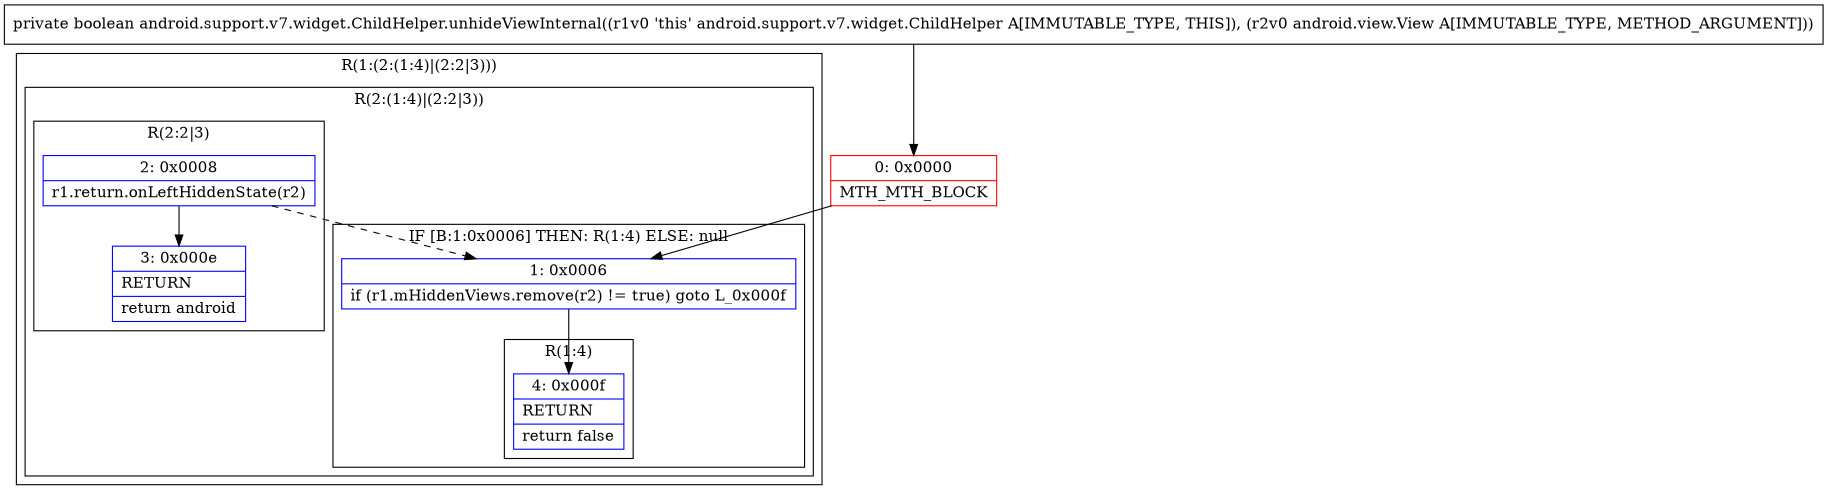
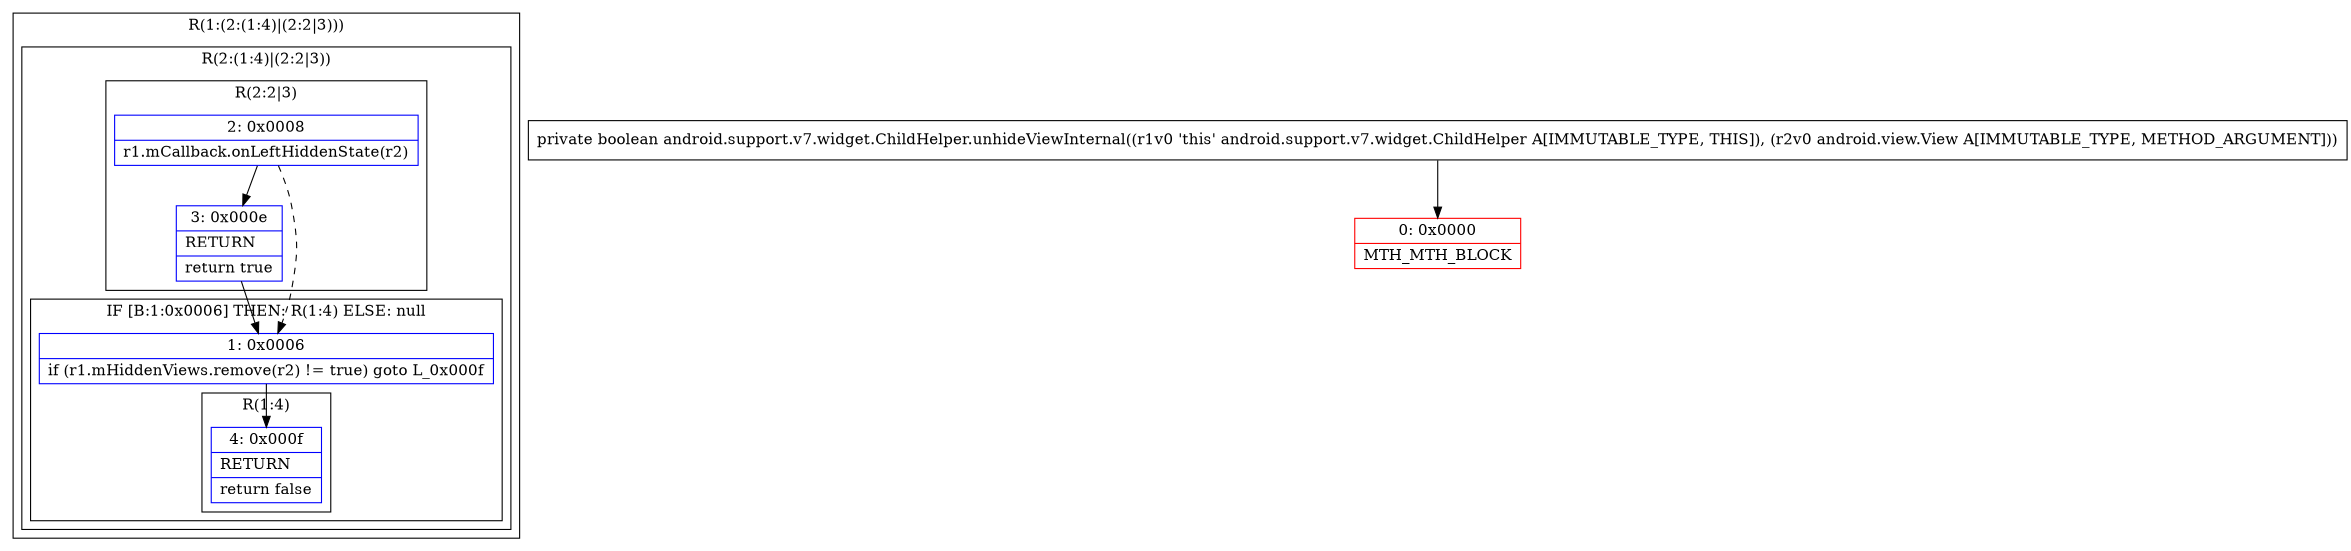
(179, 193) -> (266, 152)
(742, 232) -> (250, 306)
(179, 308) -> (229, 268)
